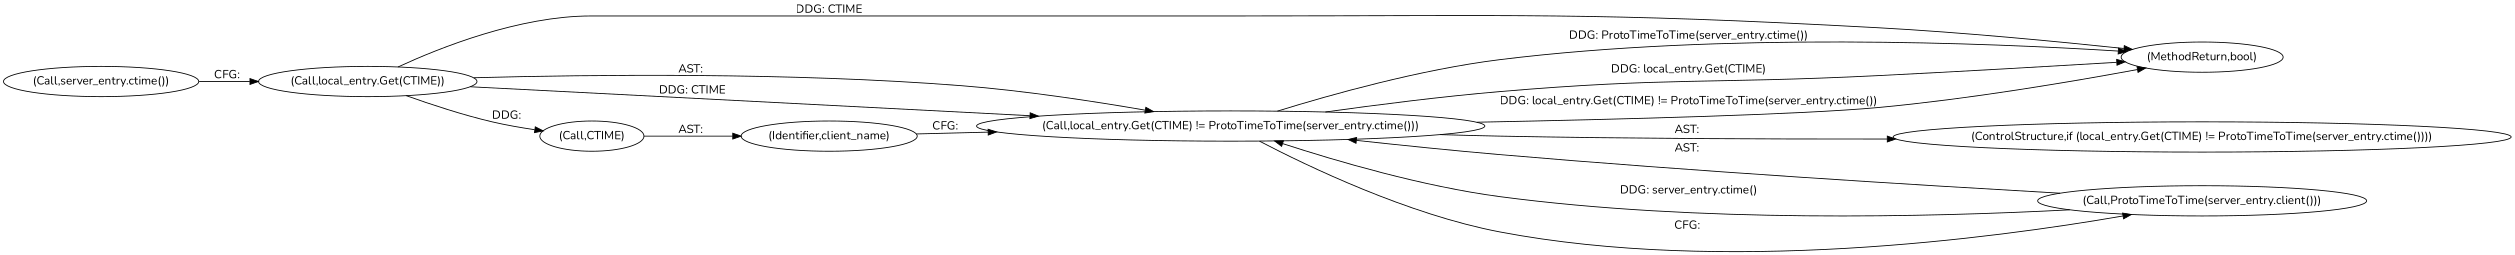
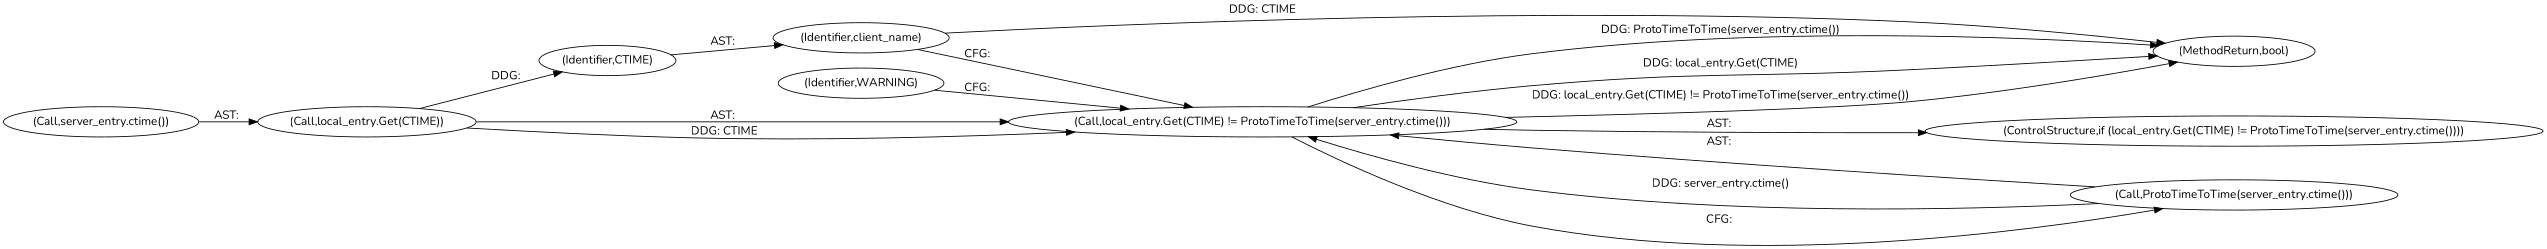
(1257, 16) -> (1551, 16)
(229, 75) -> (228, 116)
none -> (861, 83)
(592, 136) -> (607, 60)
(2202, 201) -> (2234, 195)
